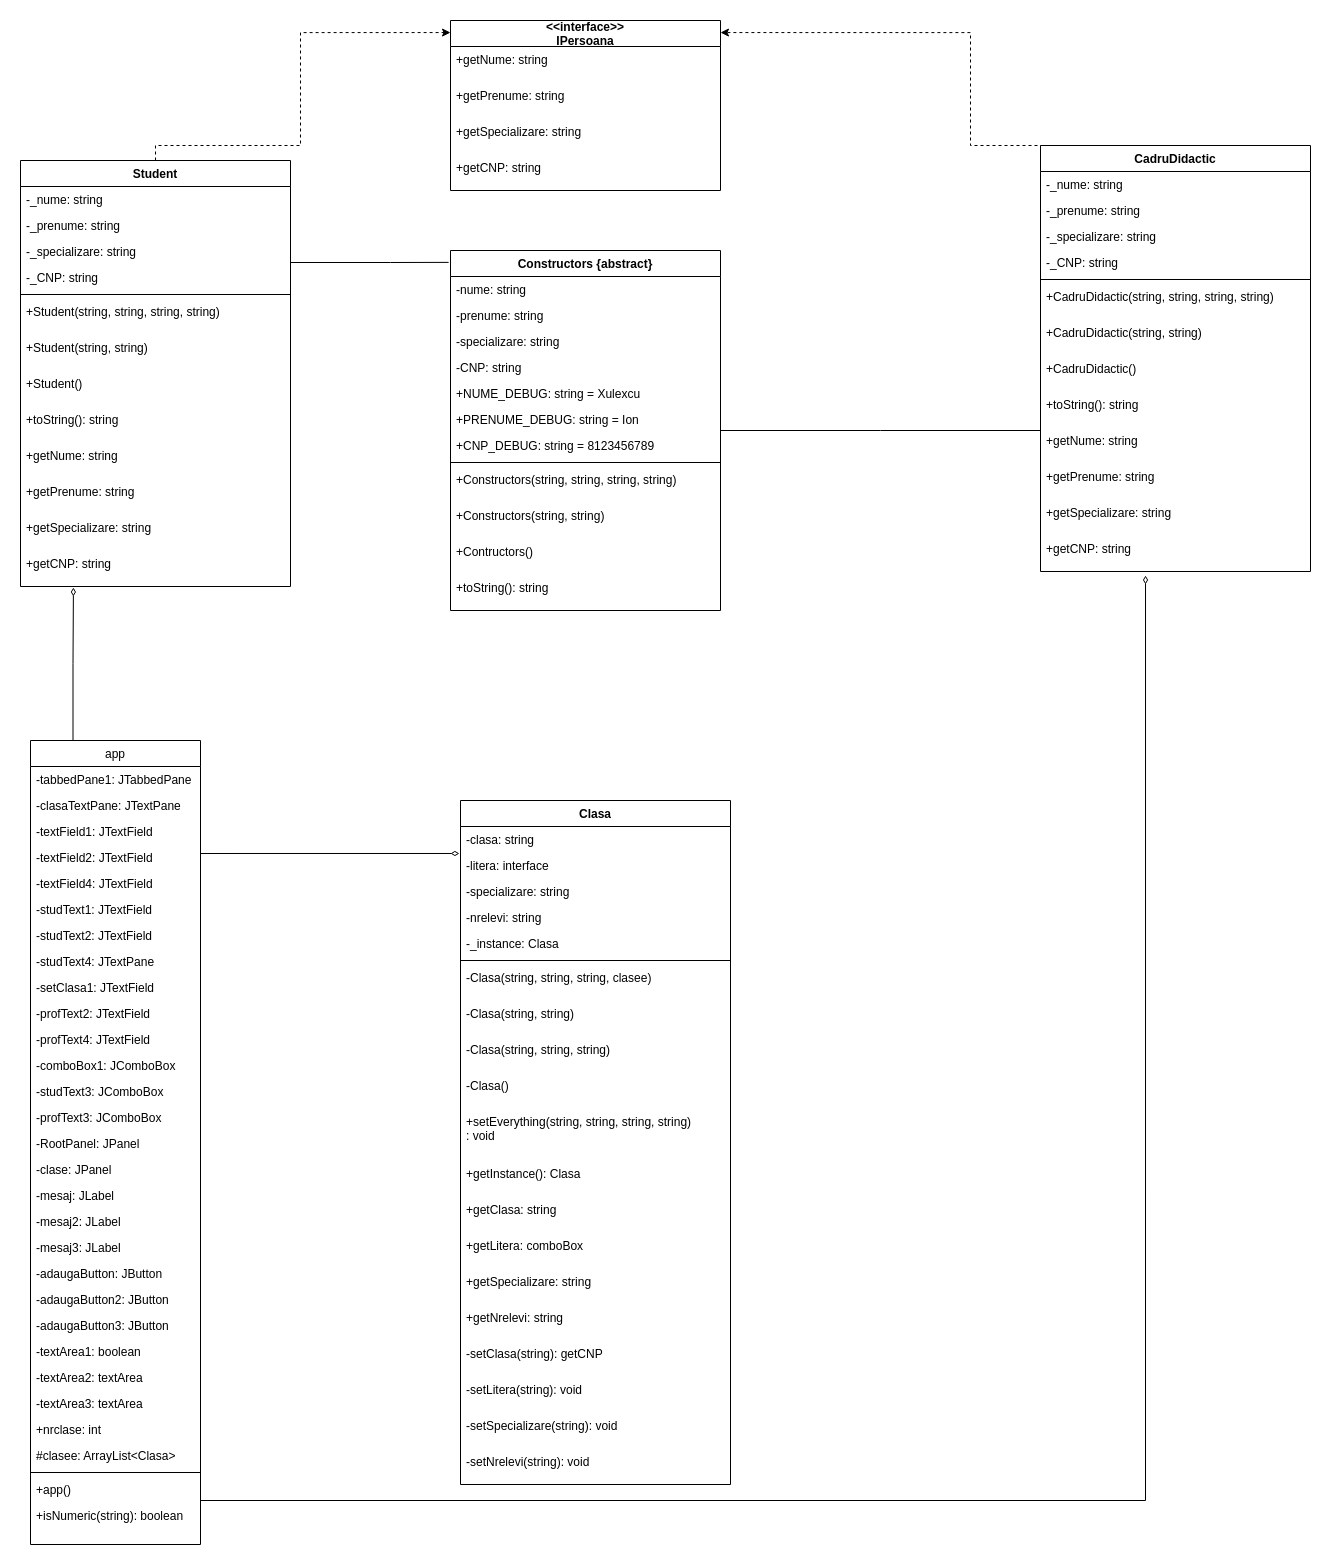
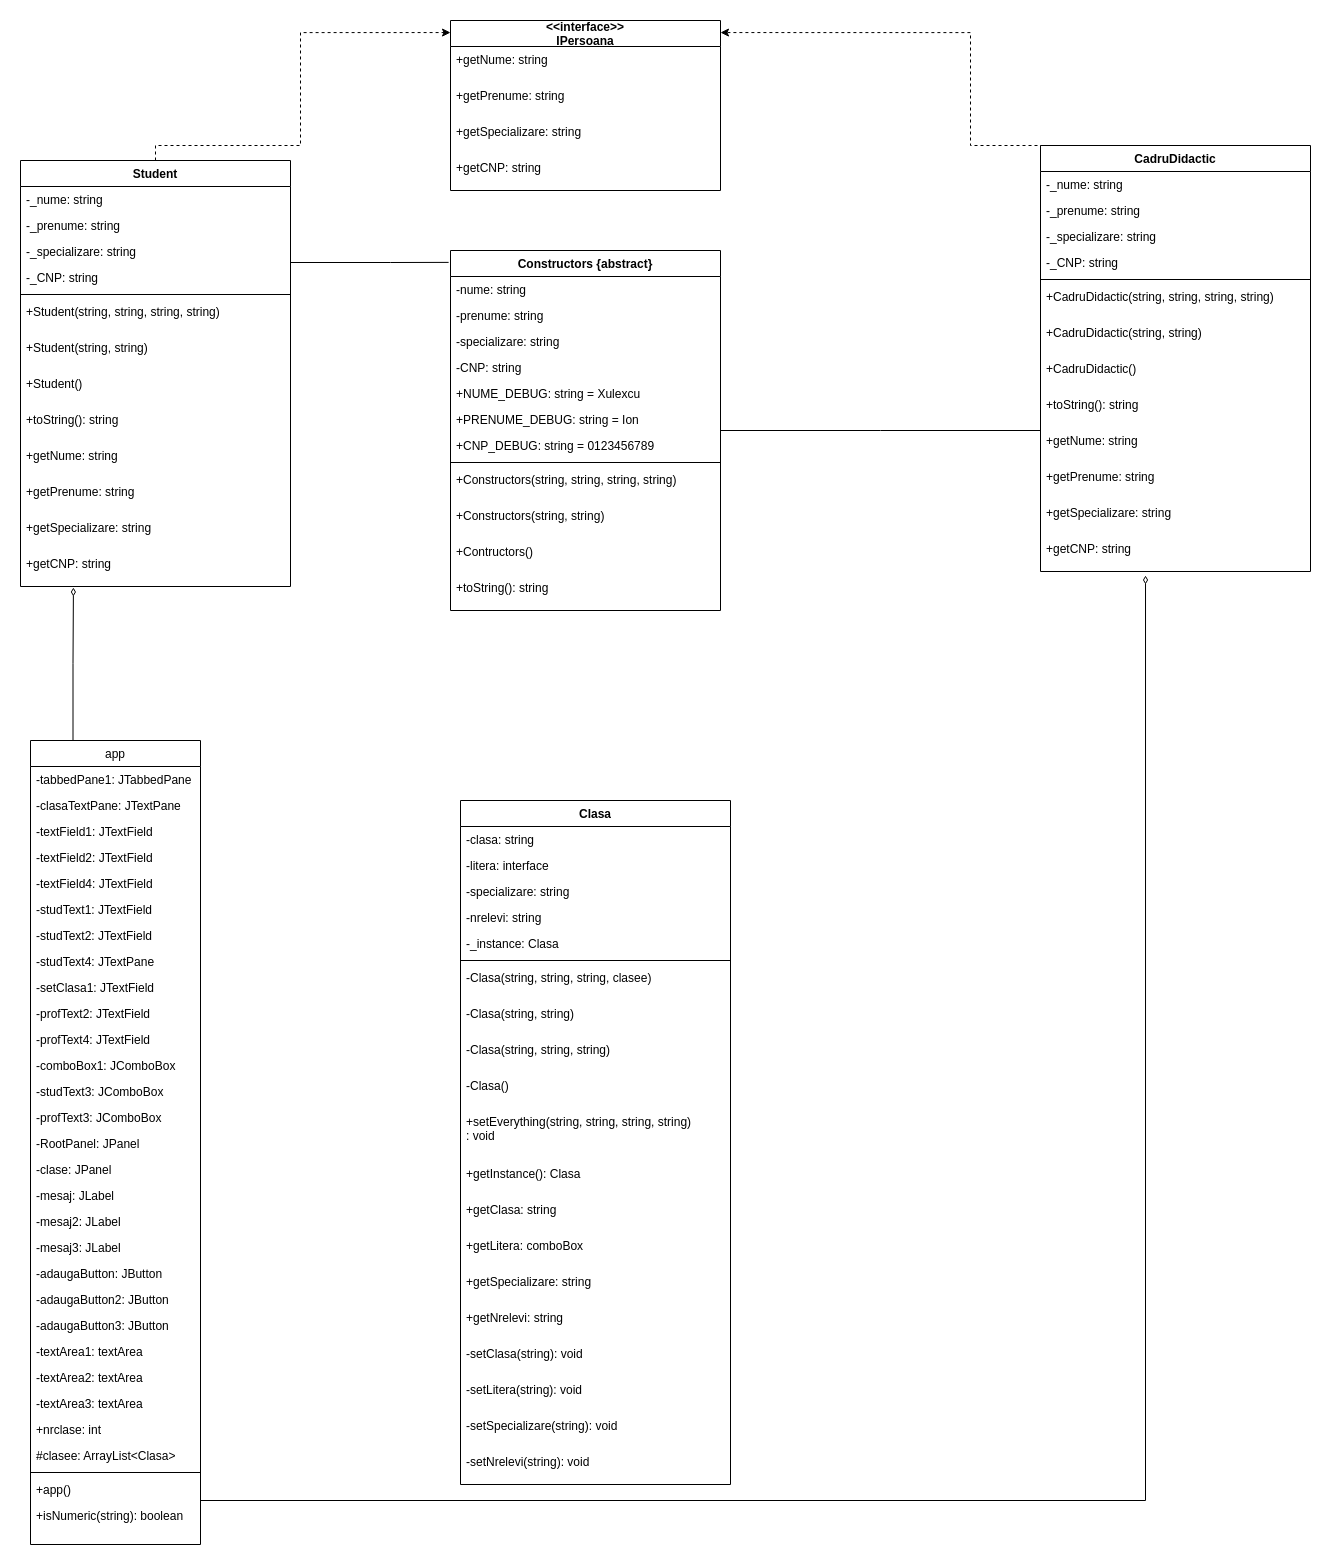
(552, 446) -> (552, 446)
(325, 853) -> none
(95, 1352) -> (100, 1352)
(544, 1354) -> (535, 1354)
